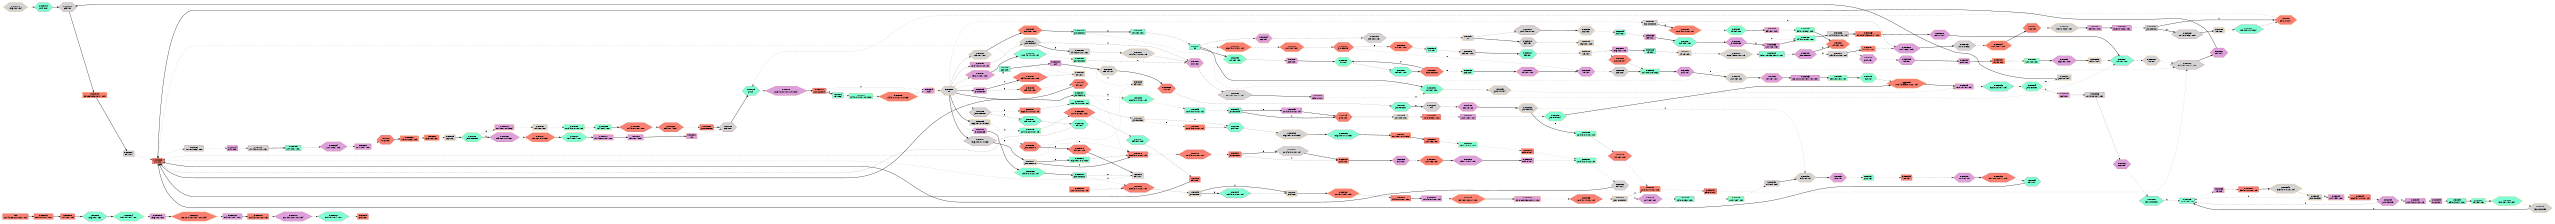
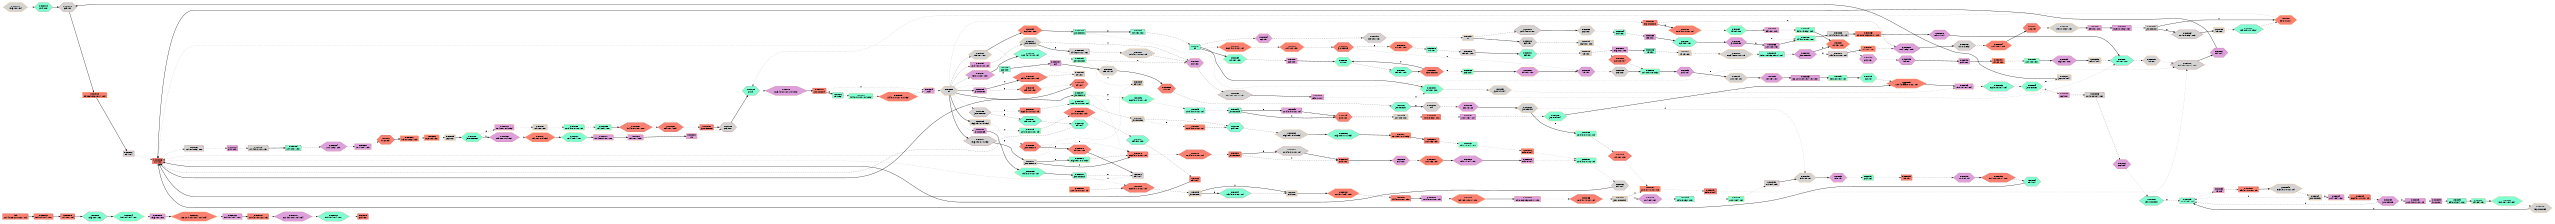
(1650, 23) -> (1650, 23)
